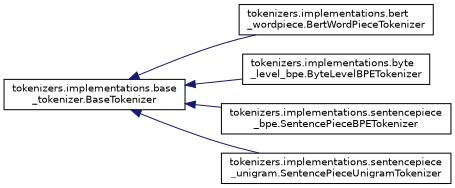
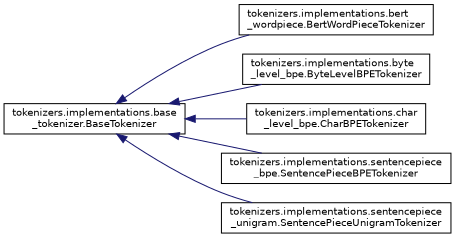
none -> (336, 119)
